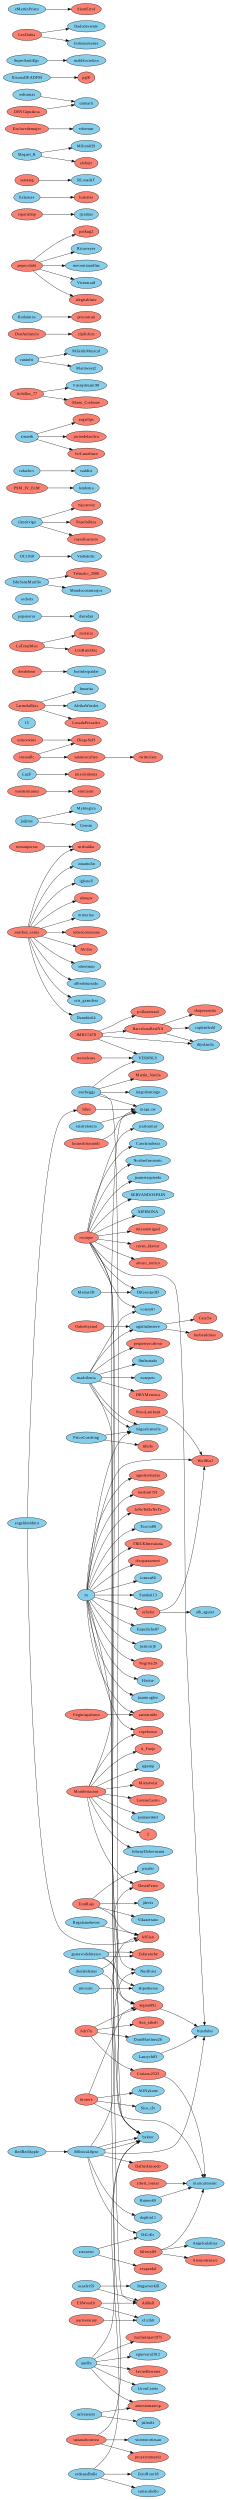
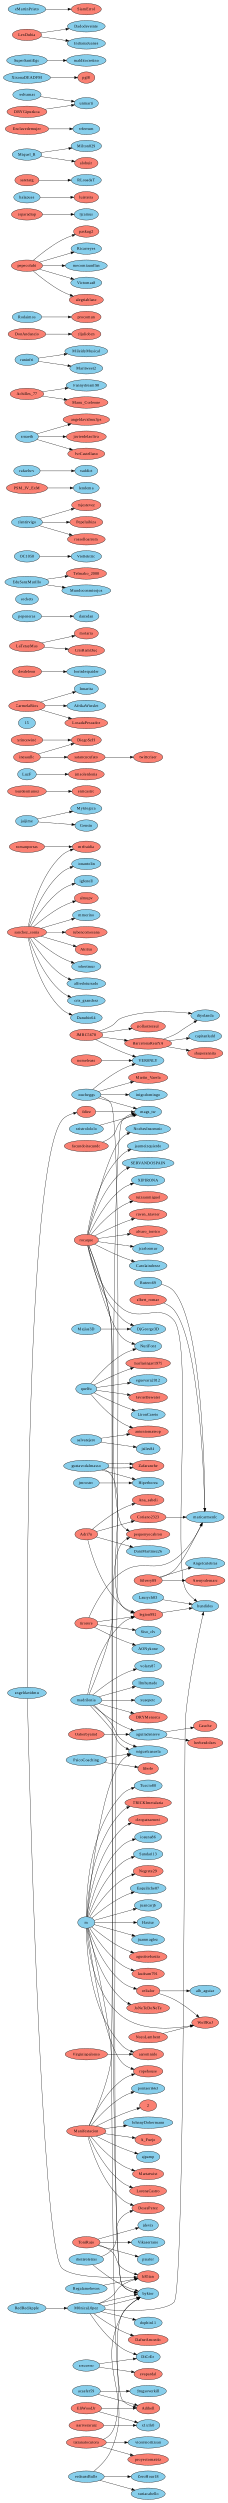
(86, 420) -> (86, 420)
(105, 1273) -> (112, 1388)
